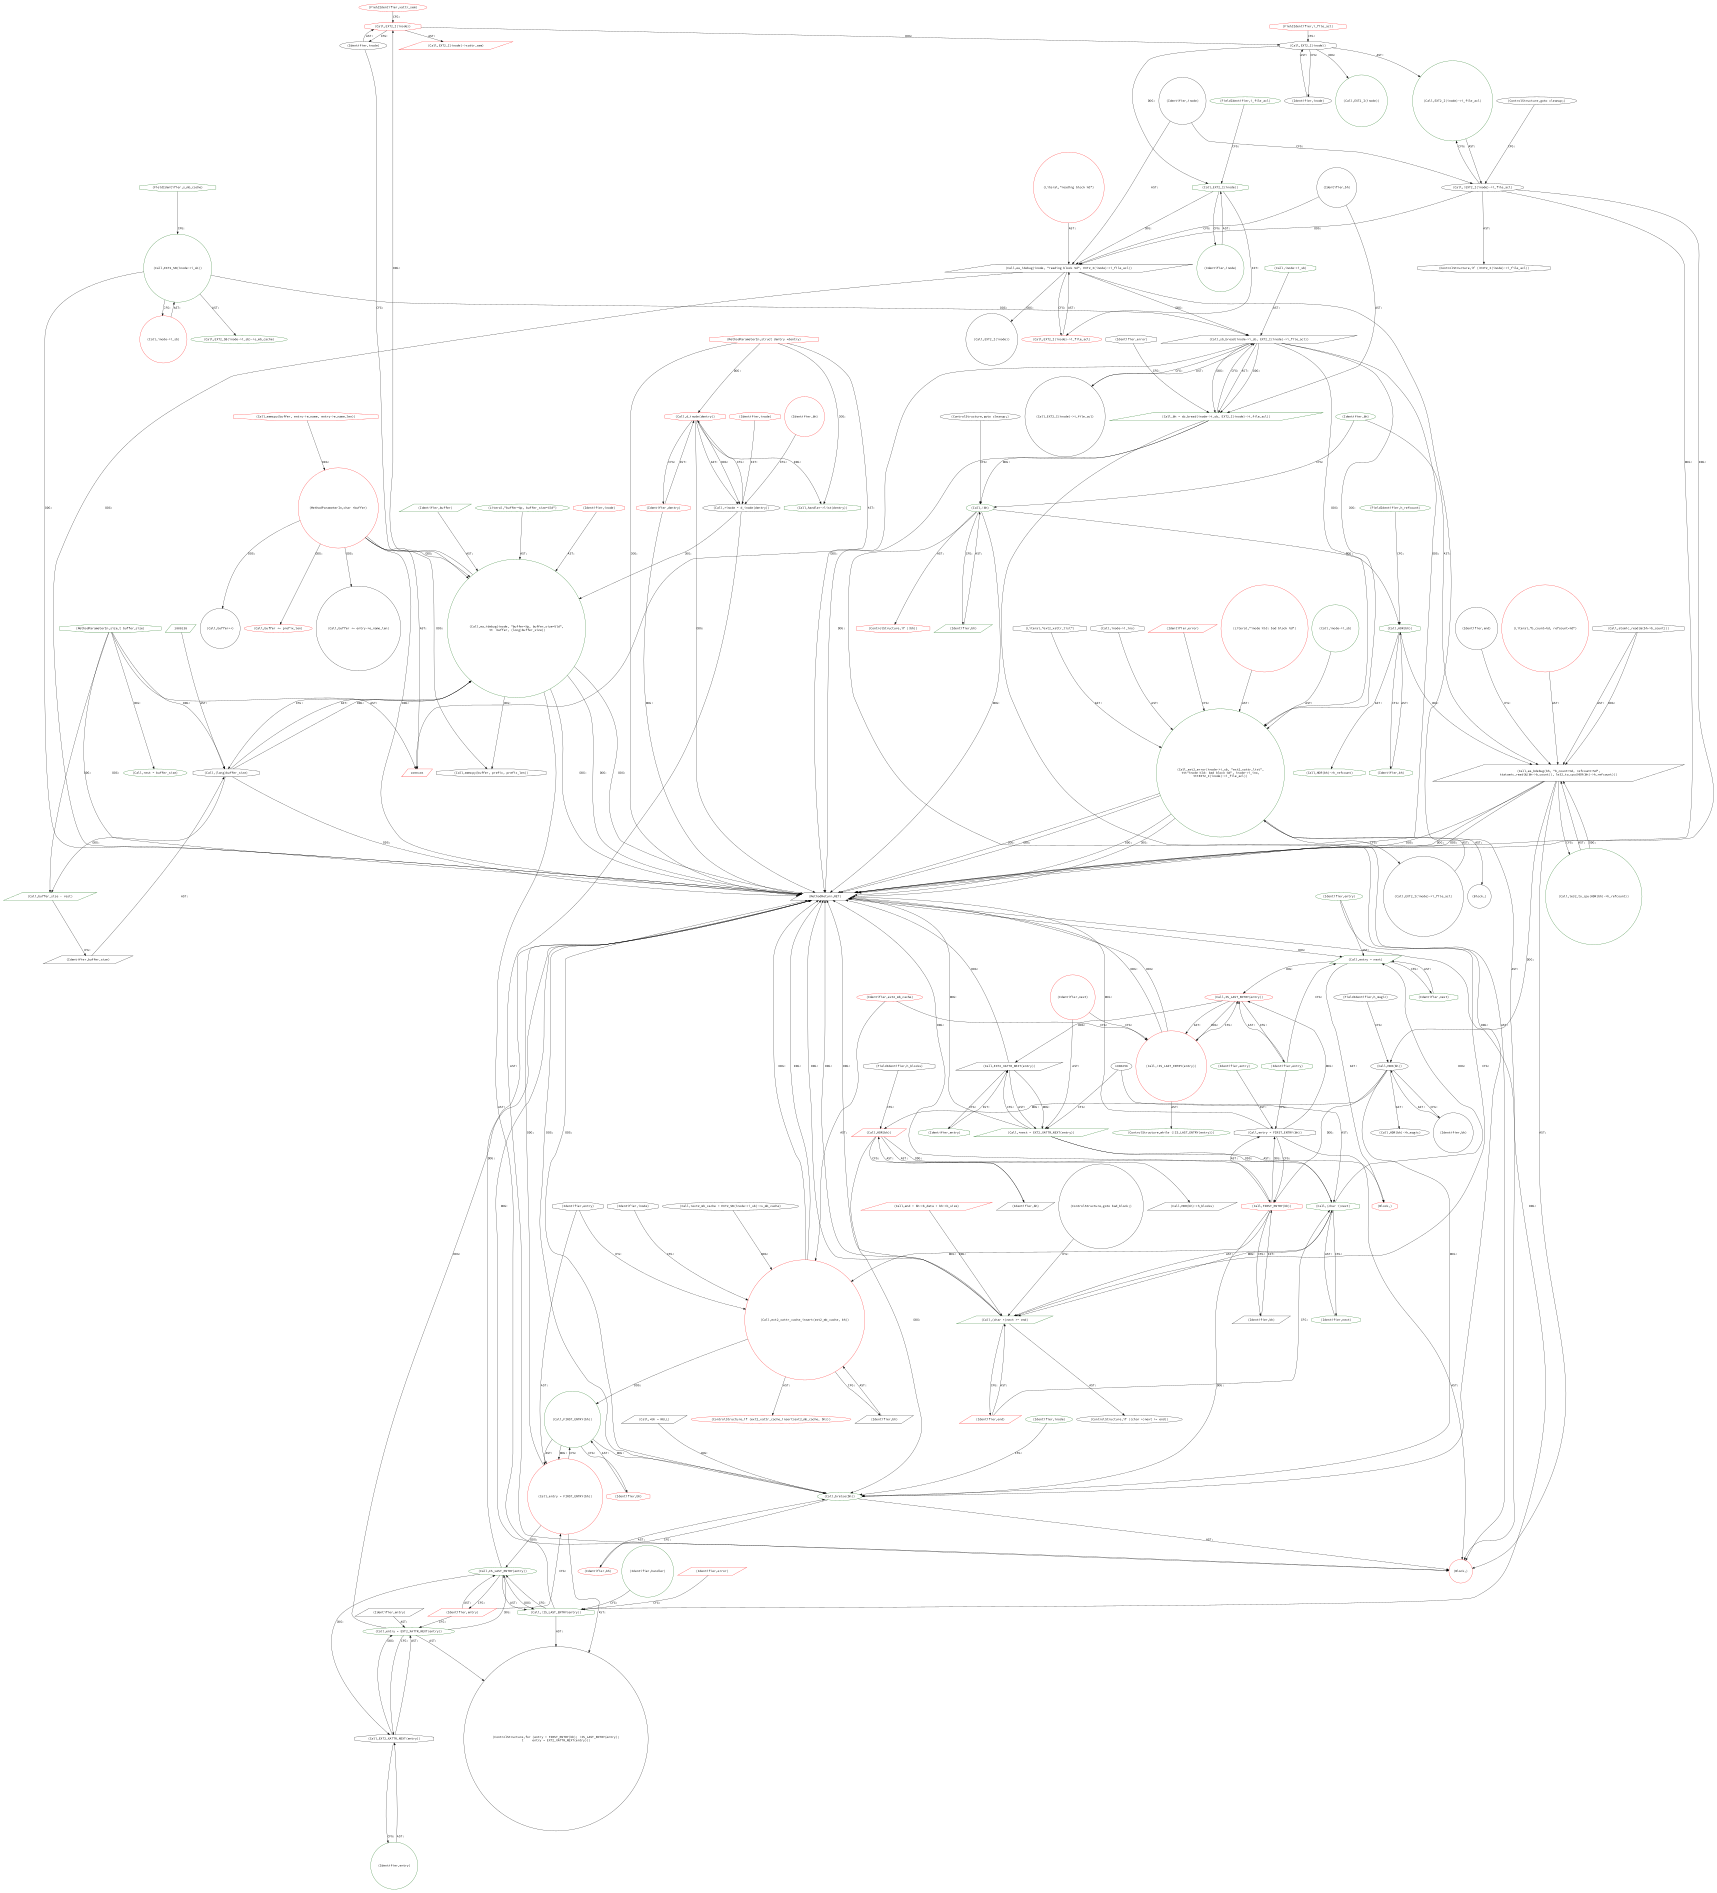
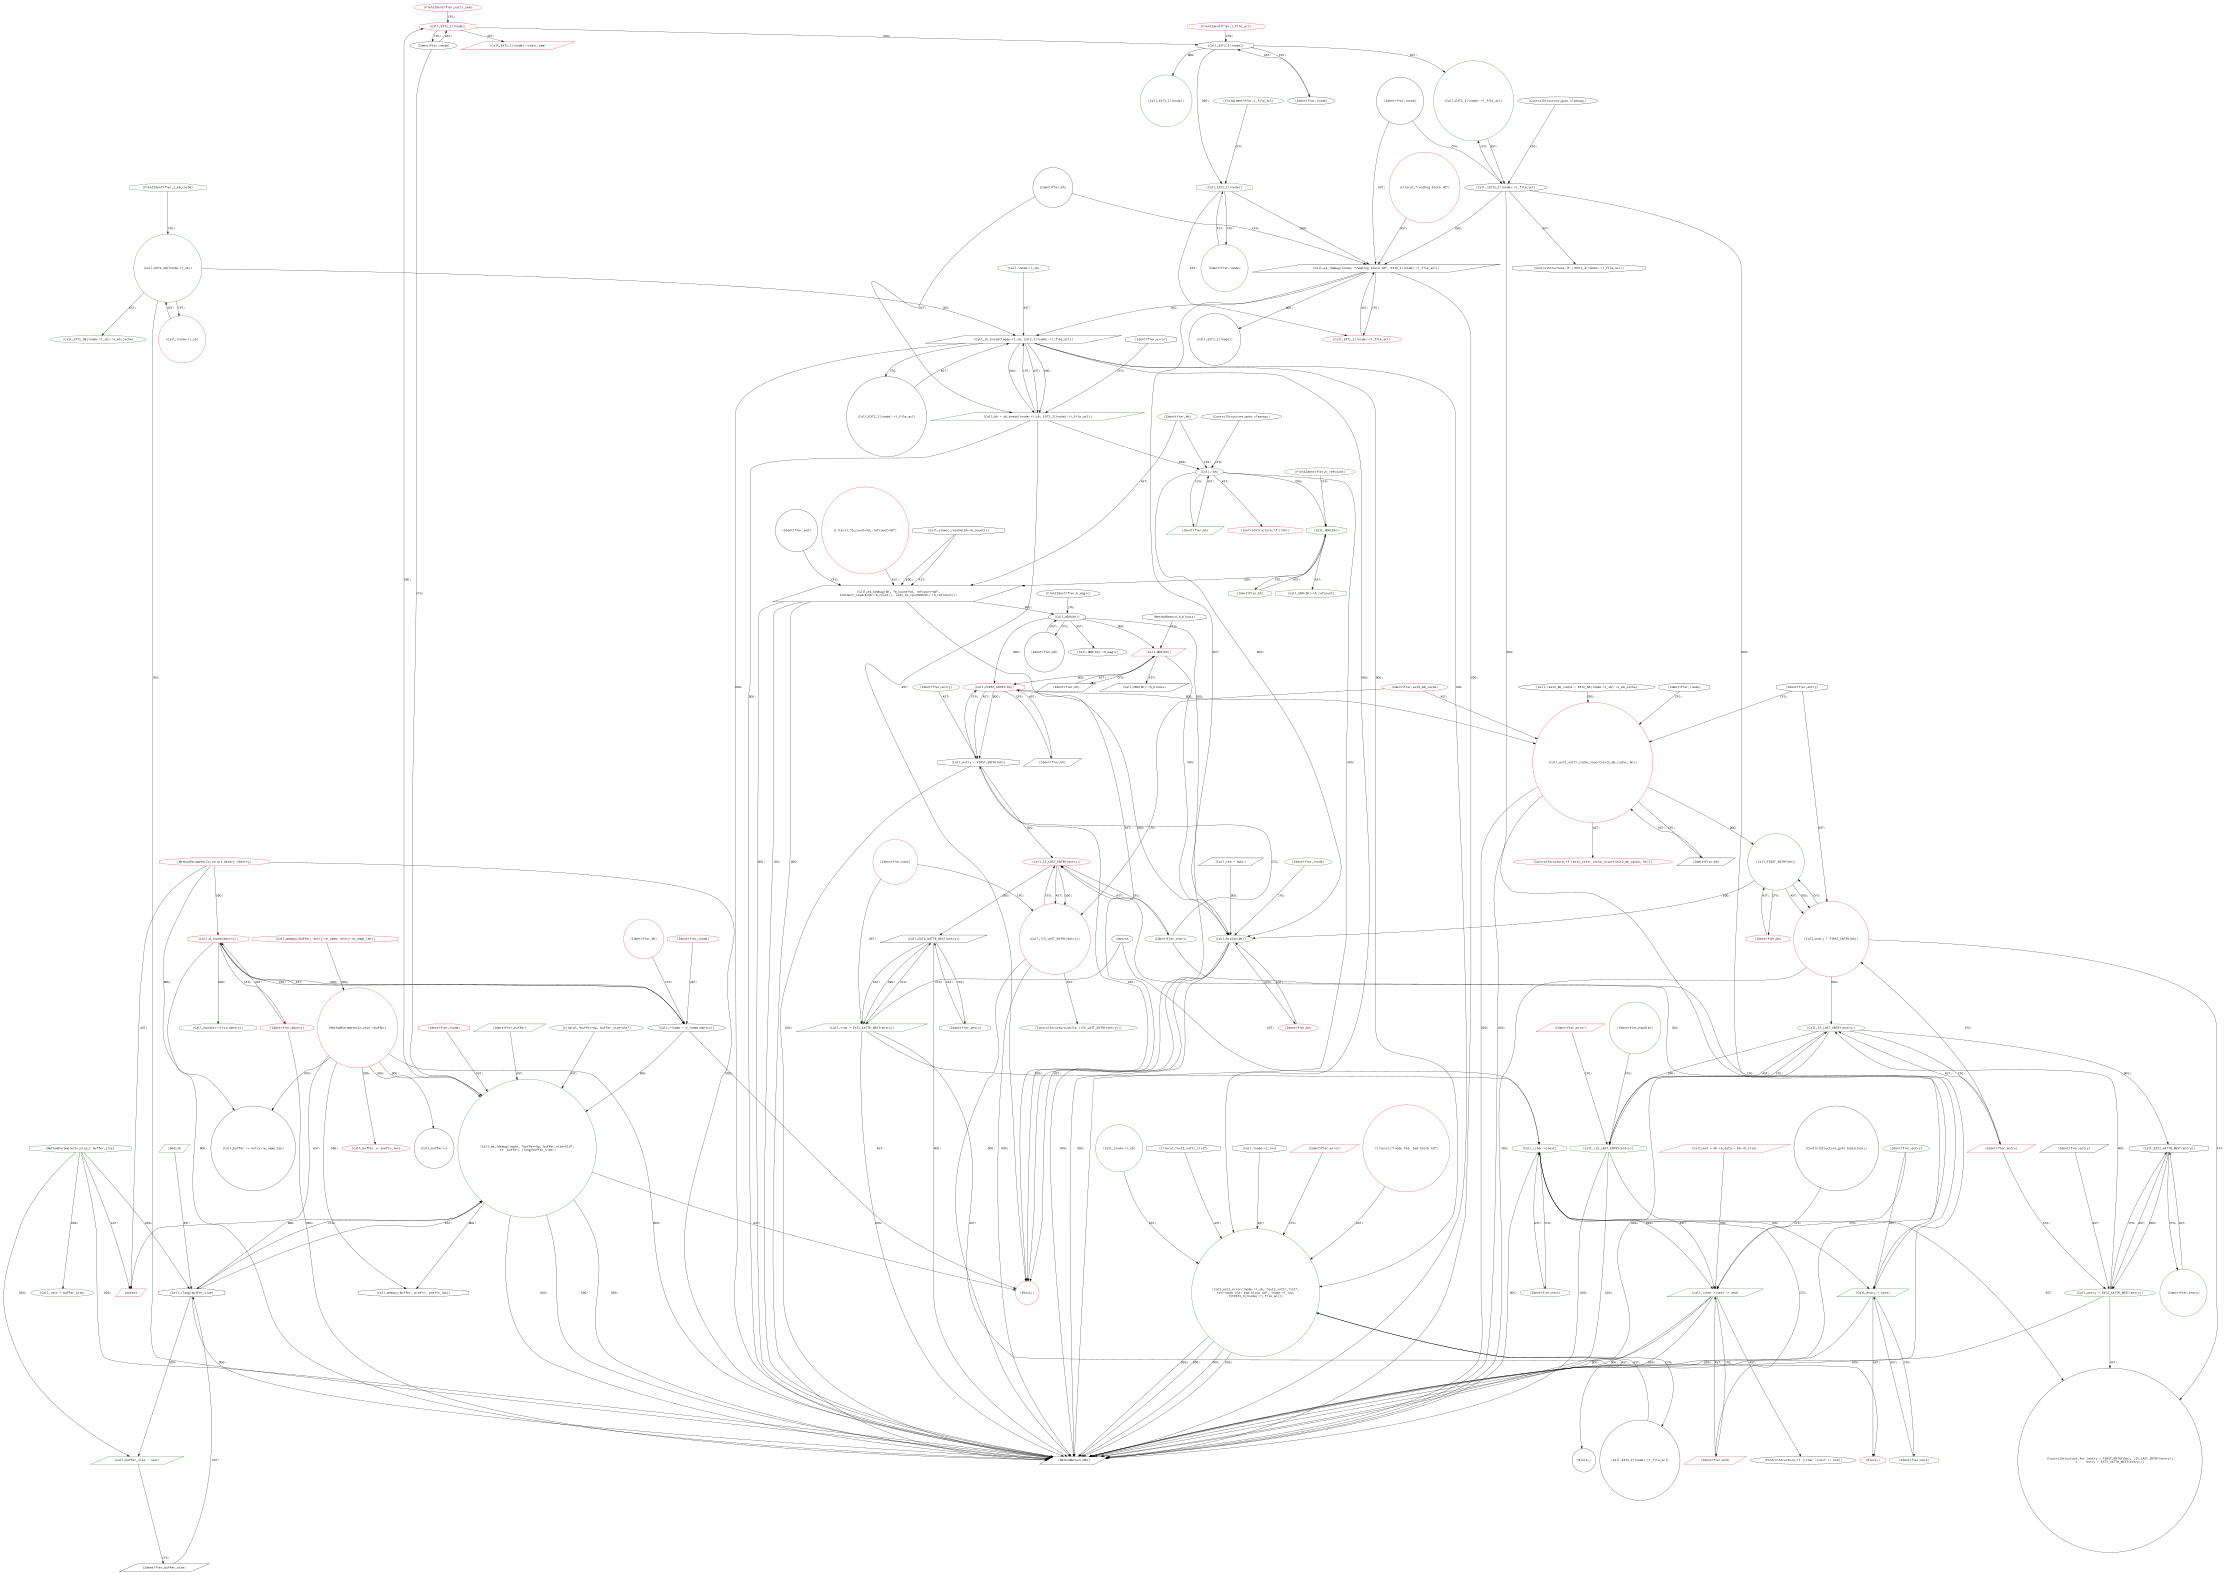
(837, 409) -> (164, 998)
(1594, 896) -> none
(1094, 928) -> (1674, 1366)
(899, 1066) -> (1174, 617)
(1041, 1133) -> (862, 1028)
